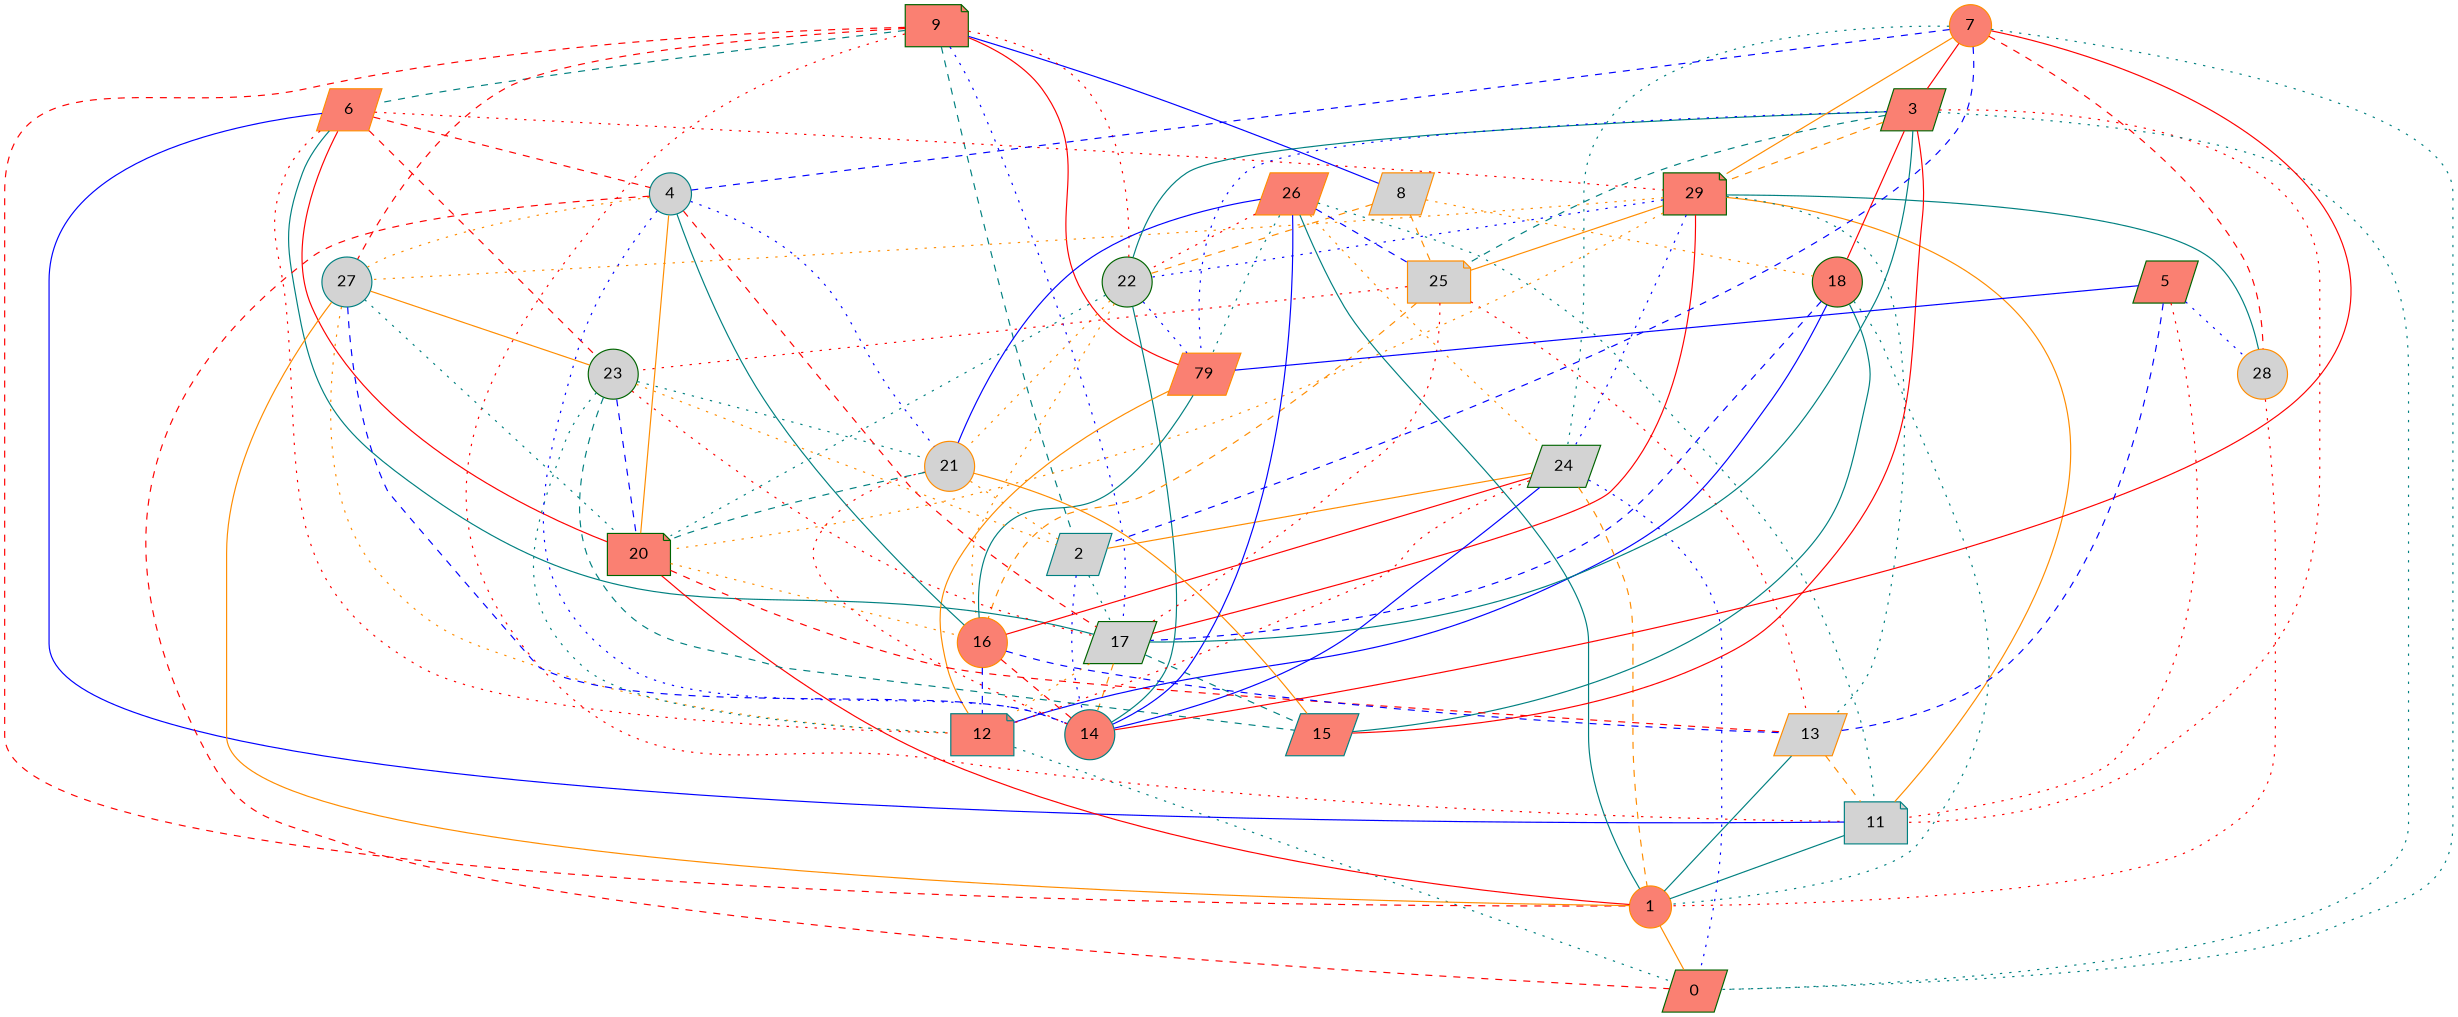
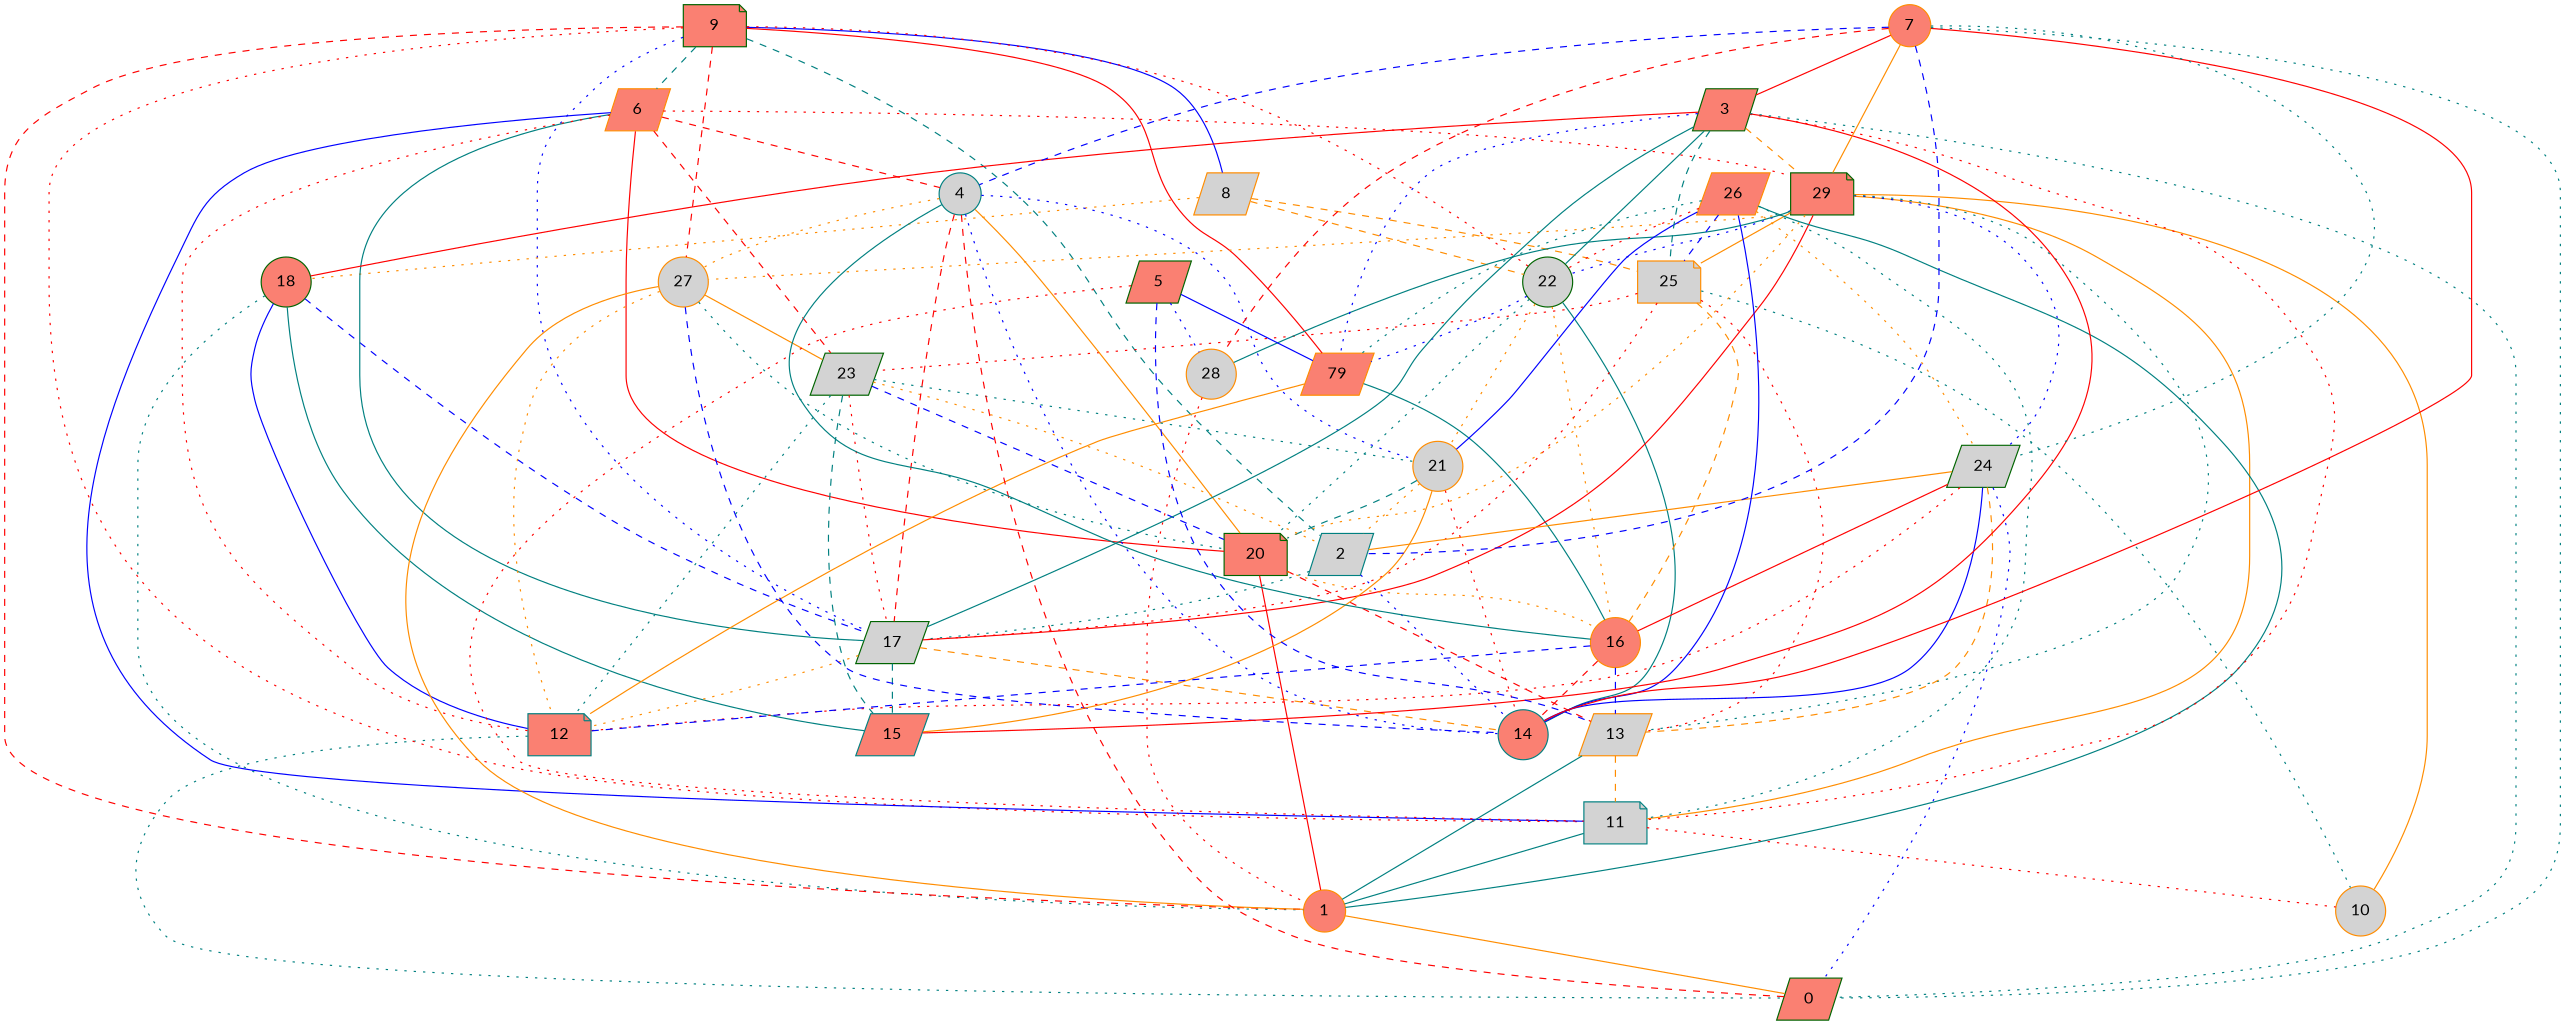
(347, 282) -> (683, 282)
(613, 374) -> (847, 374)
(1633, 681) -> (1885, 700)
none -> (2361, 911)
